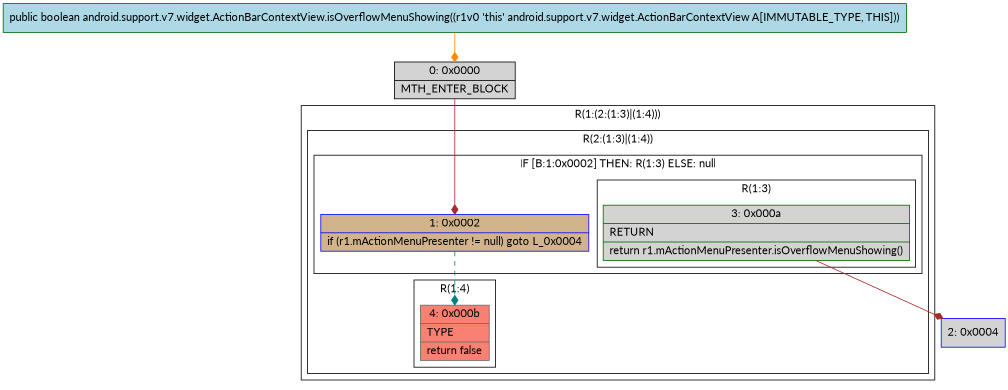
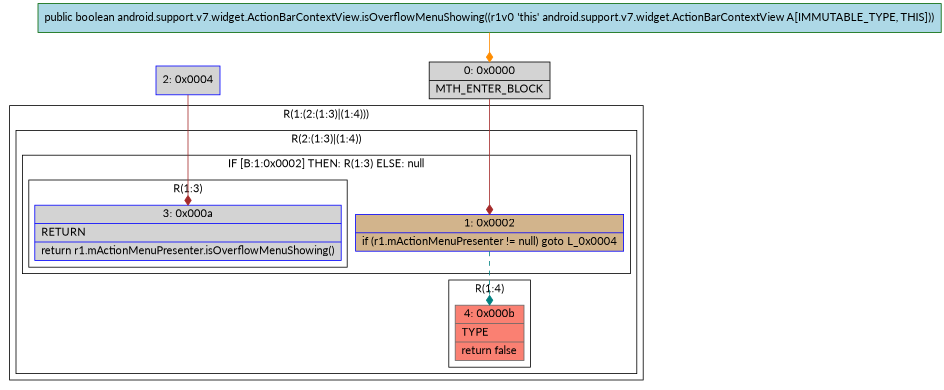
(756, 233) -> (188, 233)
(875, 287) -> (188, 145)
